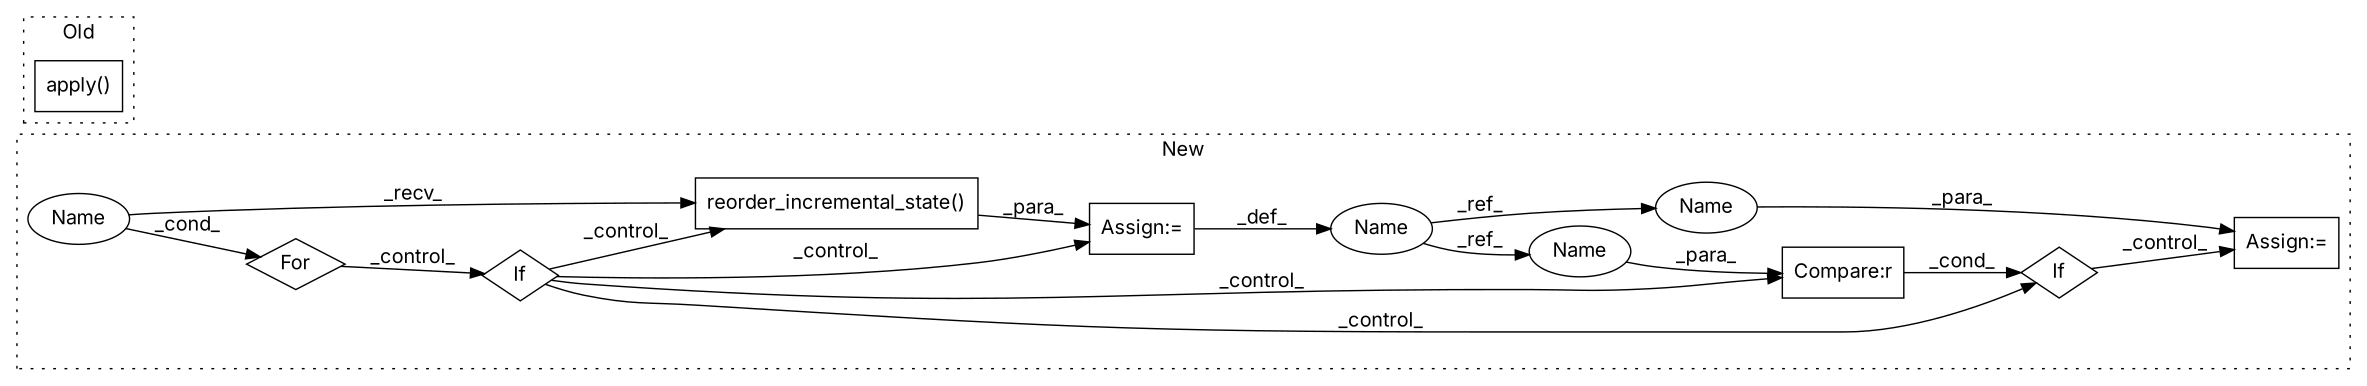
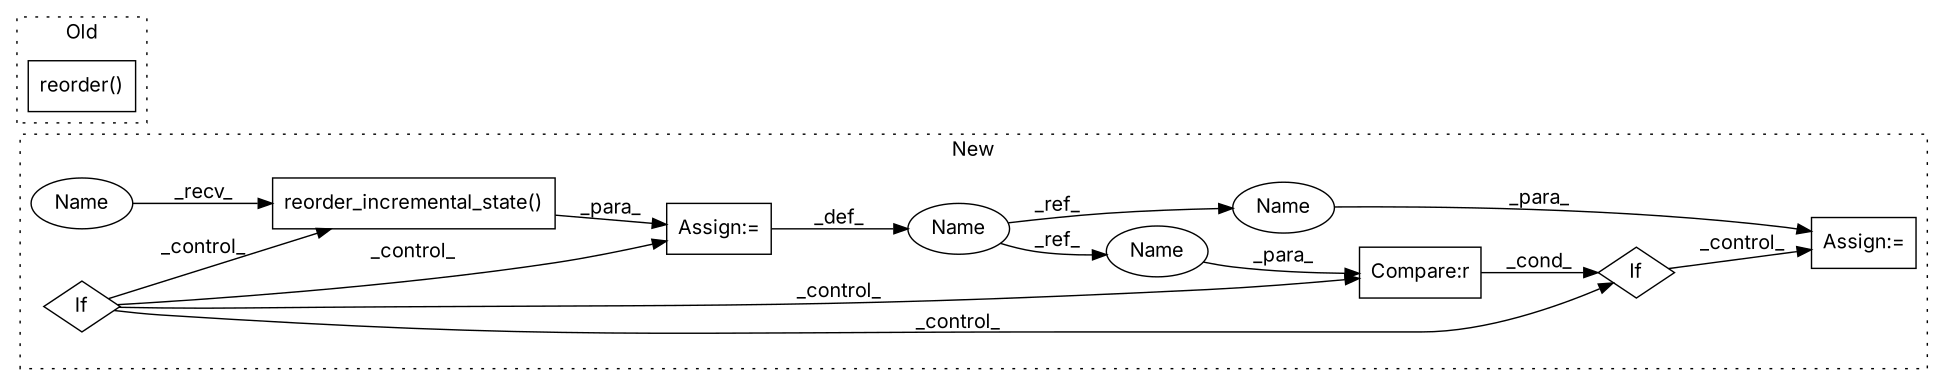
(79, 86) -> (82, 86)
(296, 264) -> none
